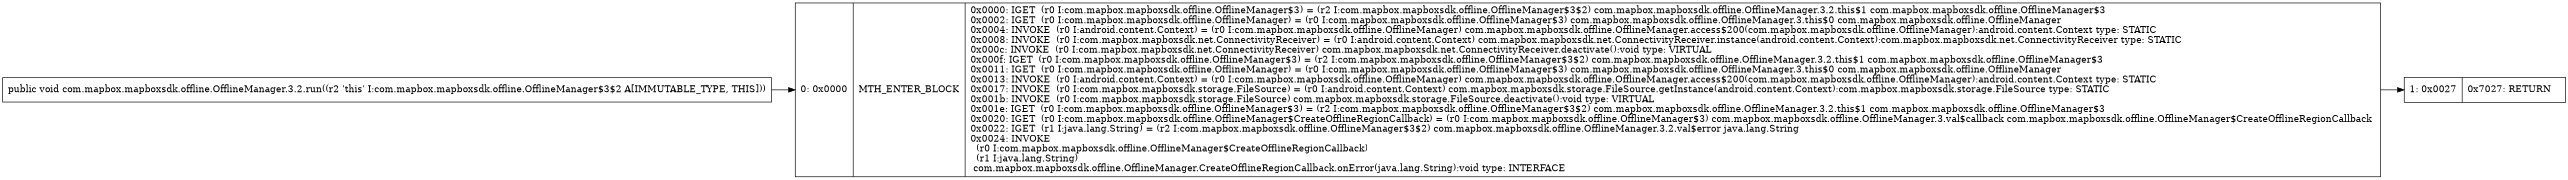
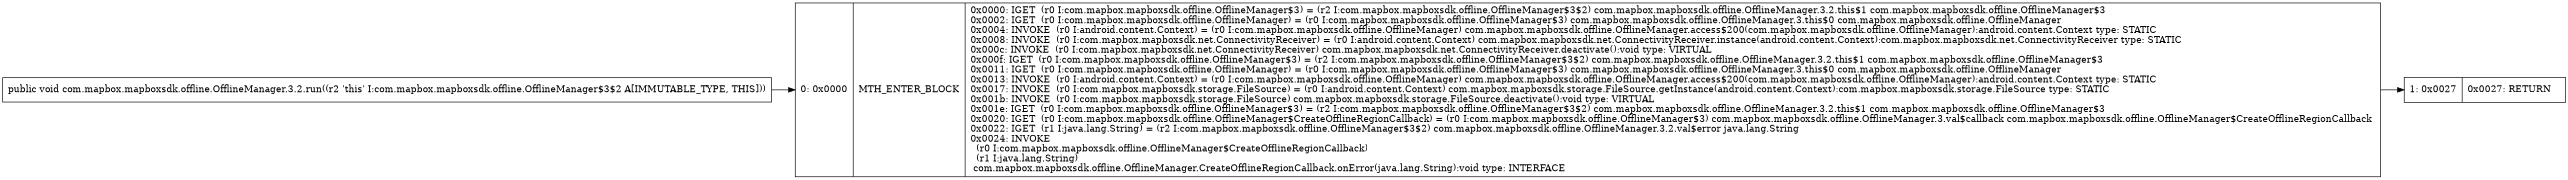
(2514, 90) -> (2514, 90)
